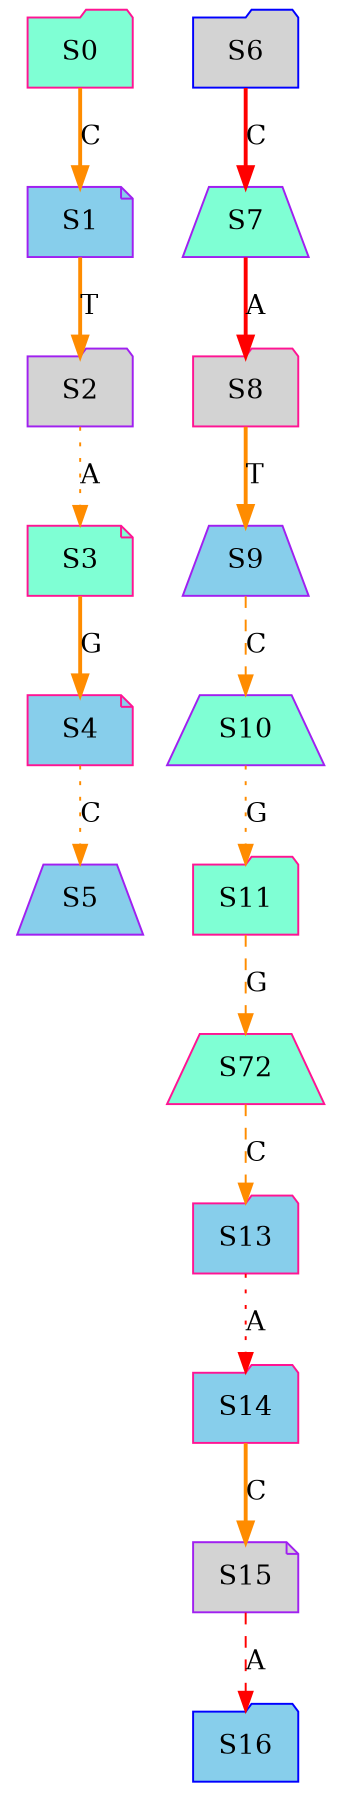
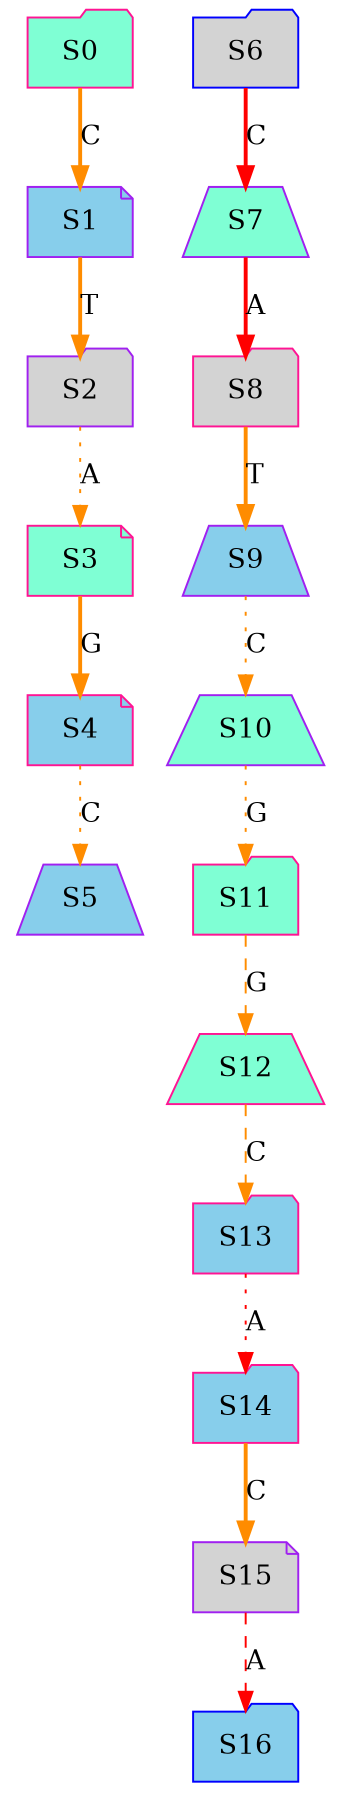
(246, 636) -> (246, 636)
(246, 1069) -> (246, 1069)
